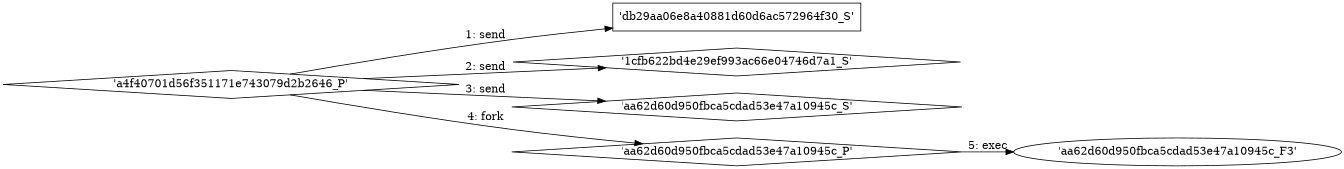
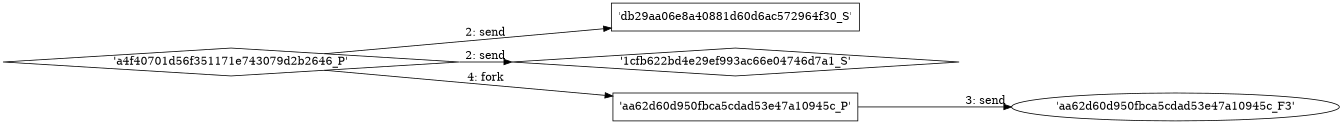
(485, 35) -> (485, 33)
(737, 107) -> none
(988, 146) -> (985, 101)
(737, 152) -> (735, 107)
